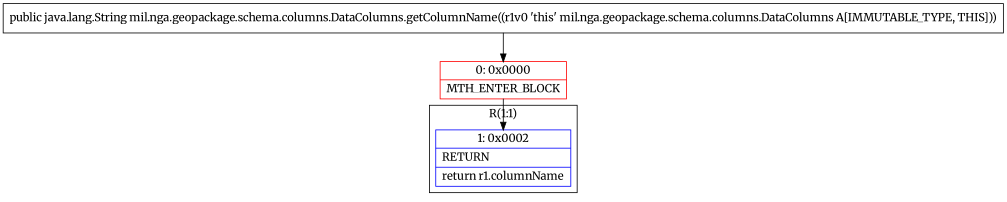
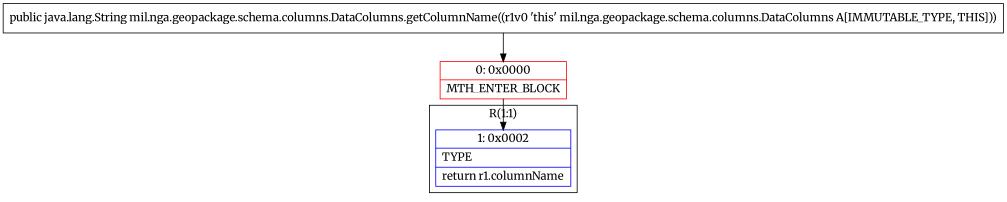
(466, 157) -> (457, 157)
